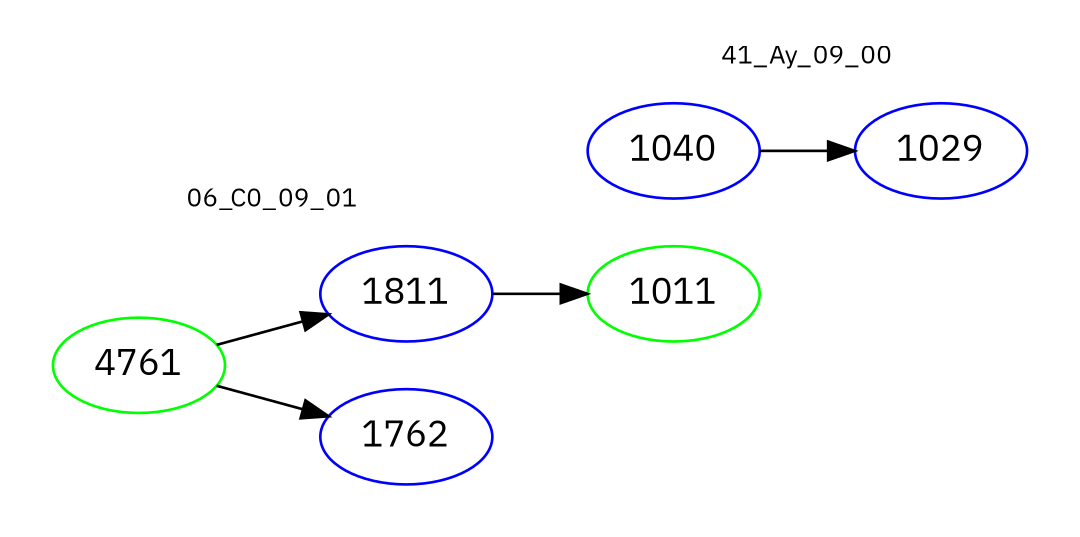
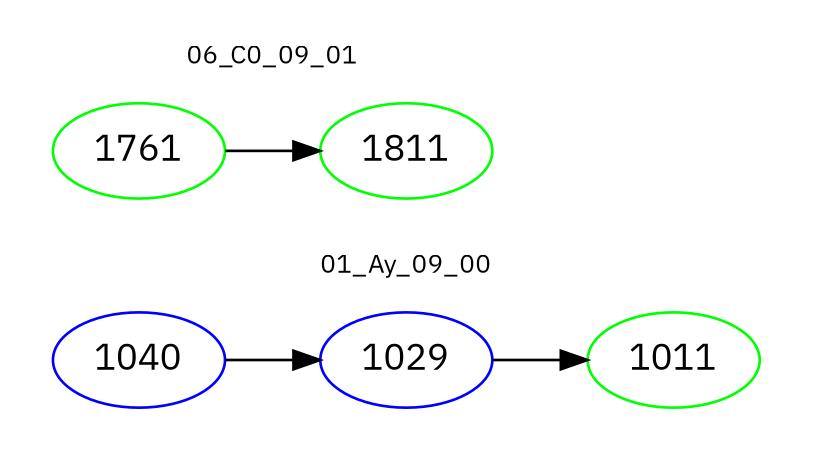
(807, 57) -> (406, 266)
(406, 294) -> (406, 151)
(530, 294) -> (526, 360)
(139, 365) -> (139, 151)
(406, 437) -> none
